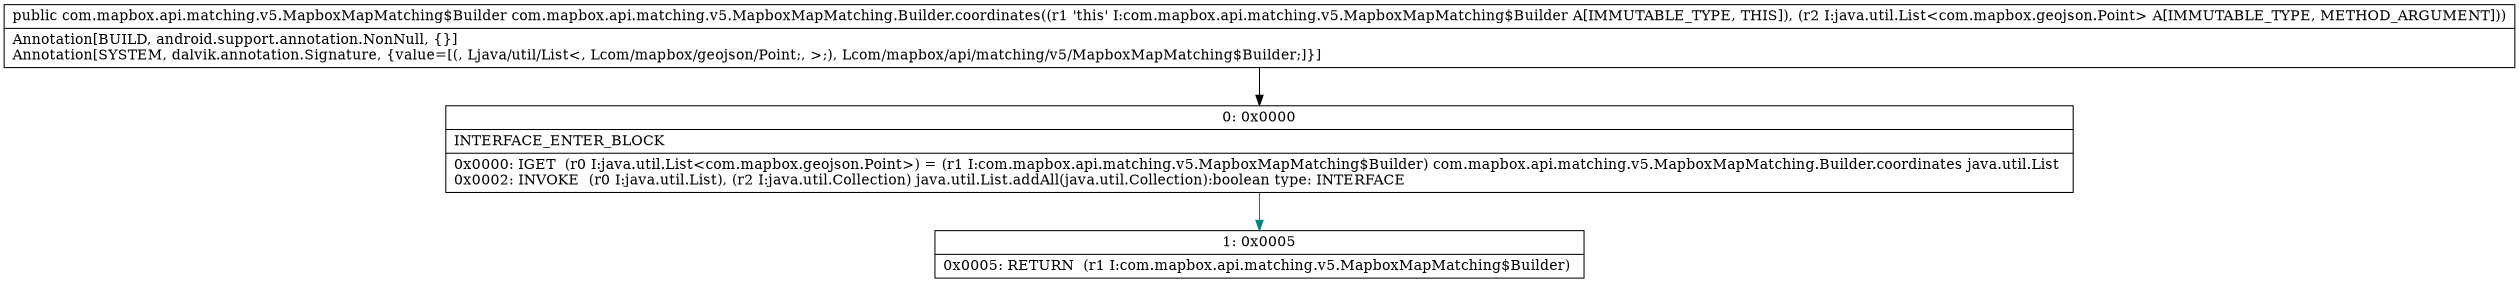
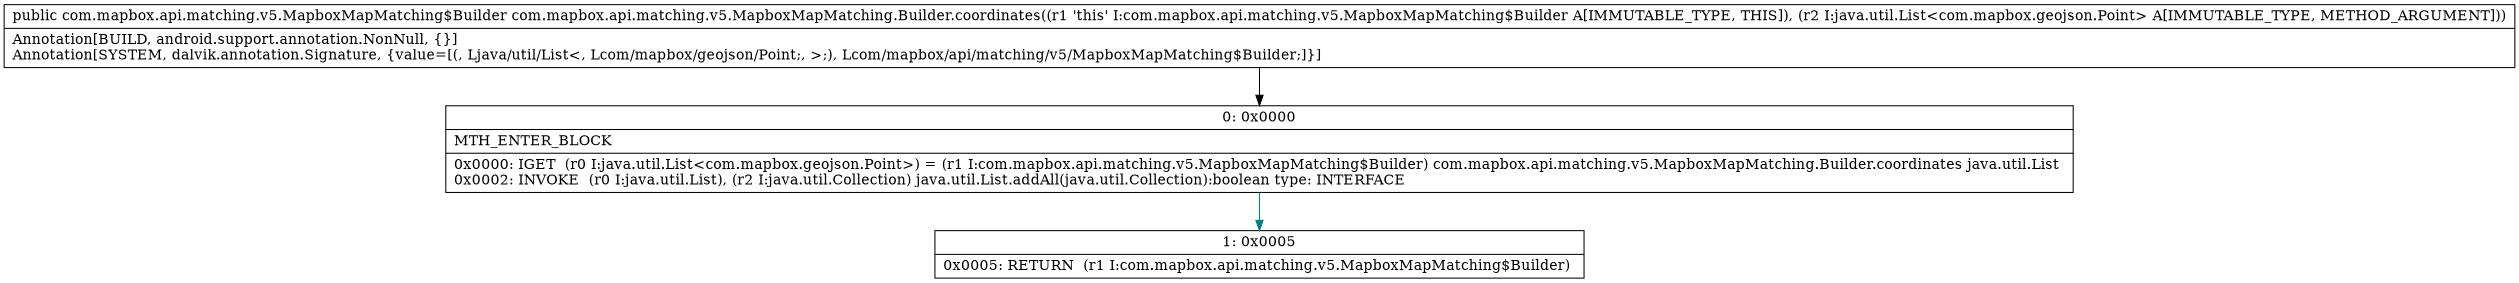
(560, 141) -> (534, 141)
